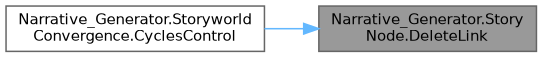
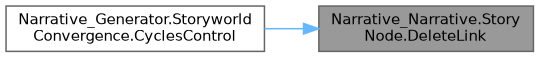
(428, 29) -> (426, 29)
